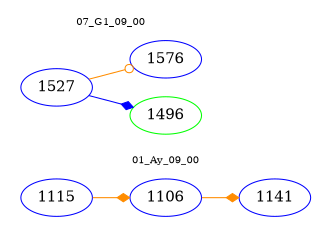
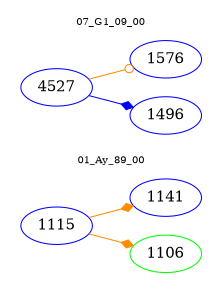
(57, 87) -> (57, 87)
(166, 115) -> (166, 115)
(166, 161) -> (111, 161)
(166, 198) -> (166, 254)
(214, 198) -> (105, 213)
